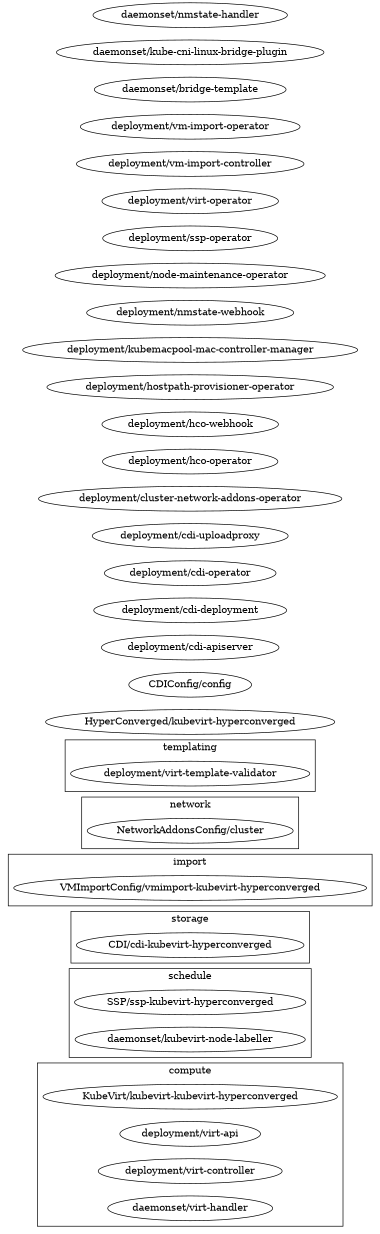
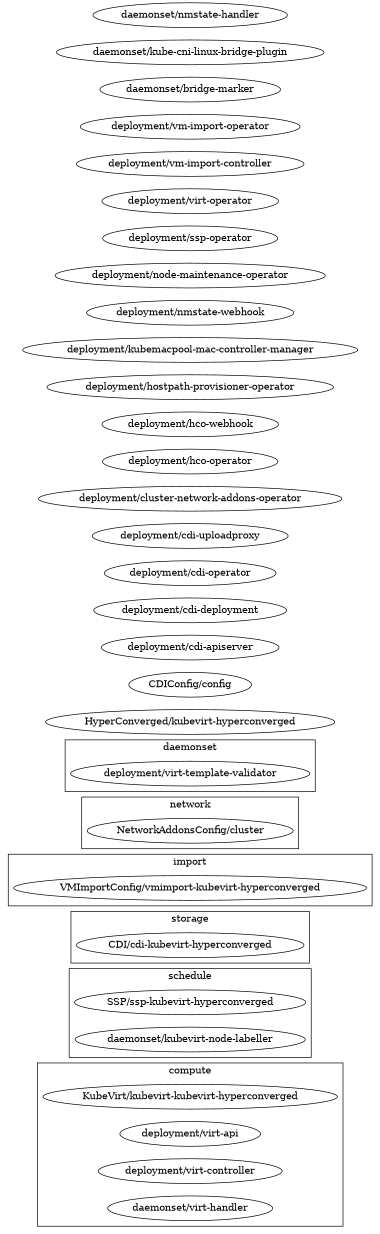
(190, 90) -> (190, 90)
(190, 748) -> (190, 748)
